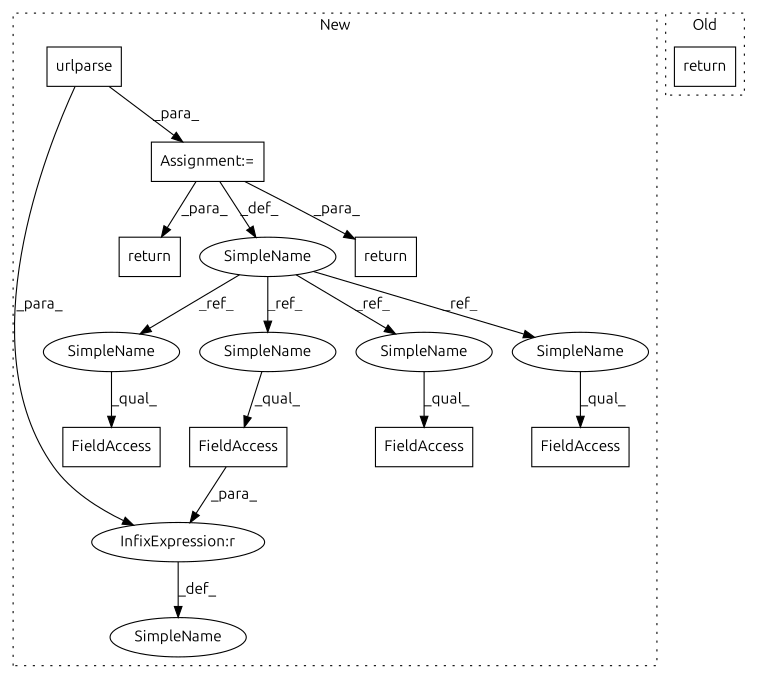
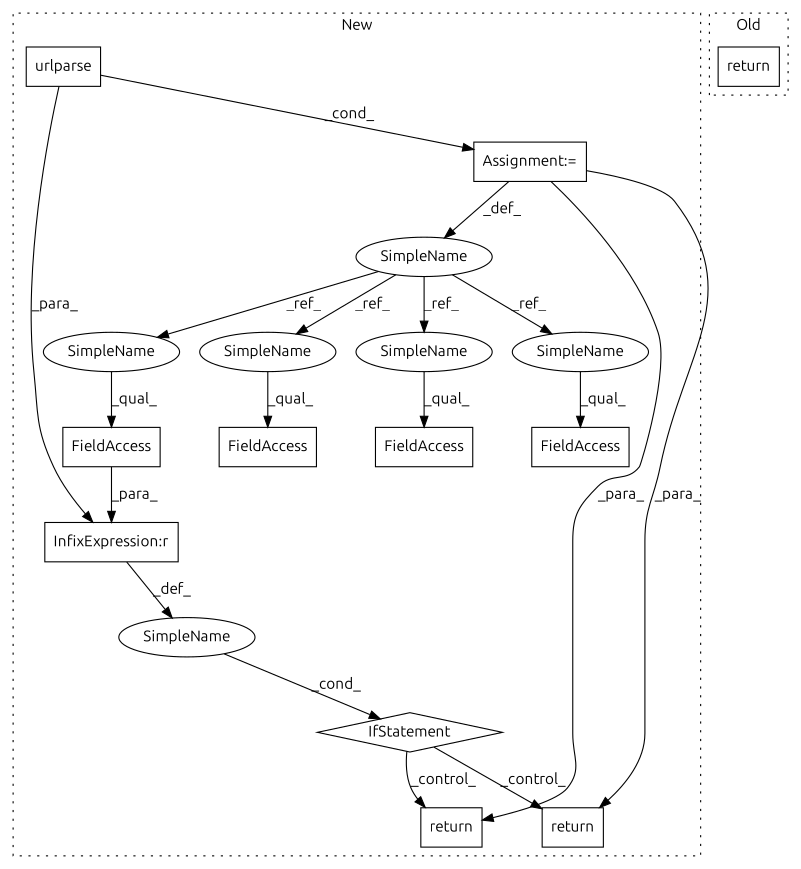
(177, 114) -> (350, 114)
(178, 542) -> (111, 542)
none -> (410, 732)
